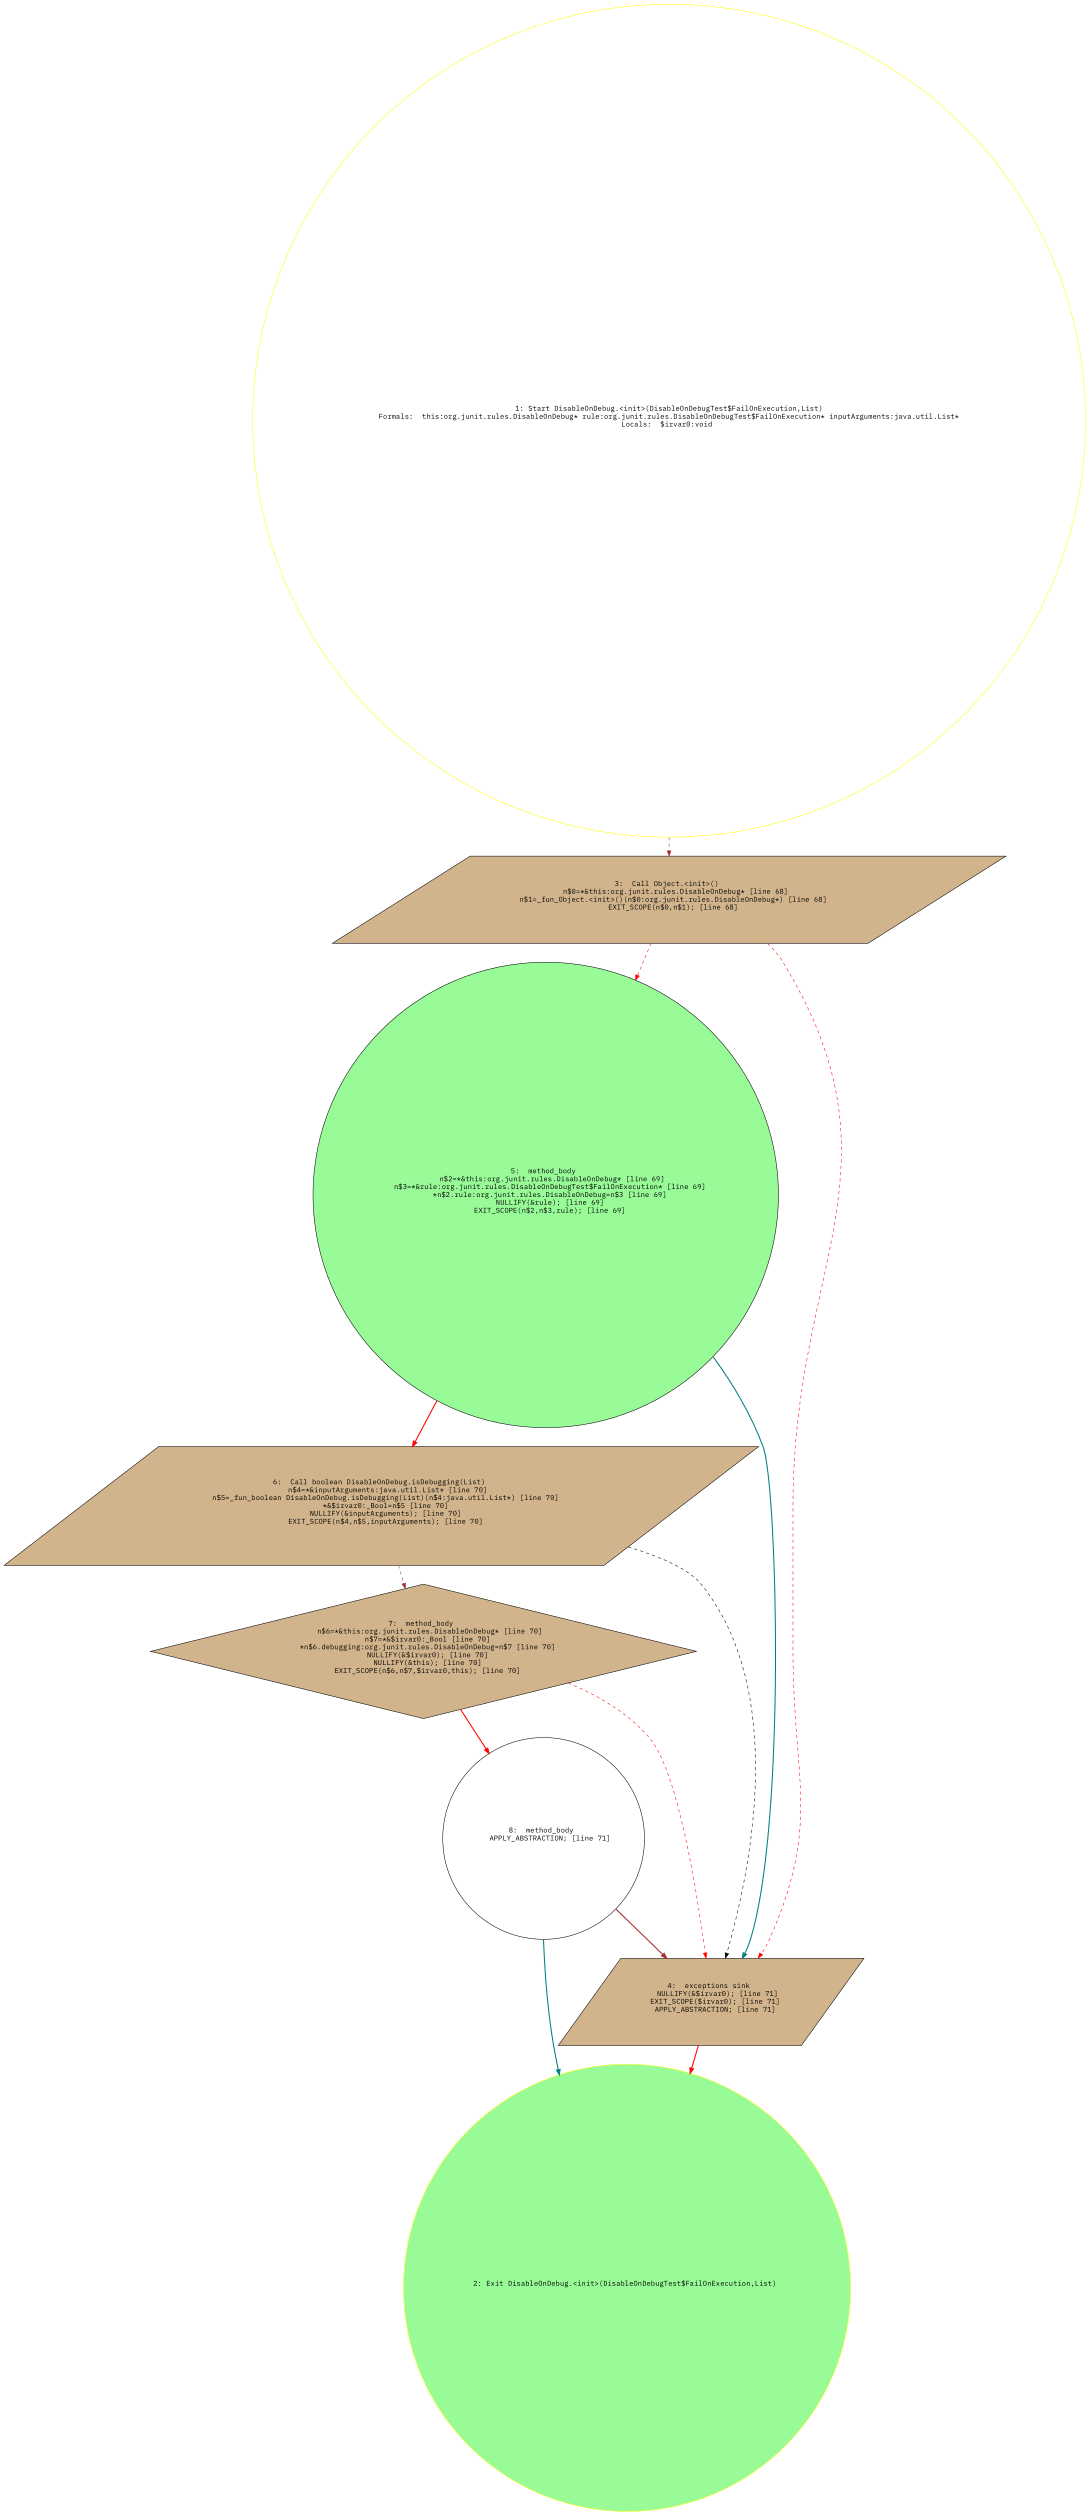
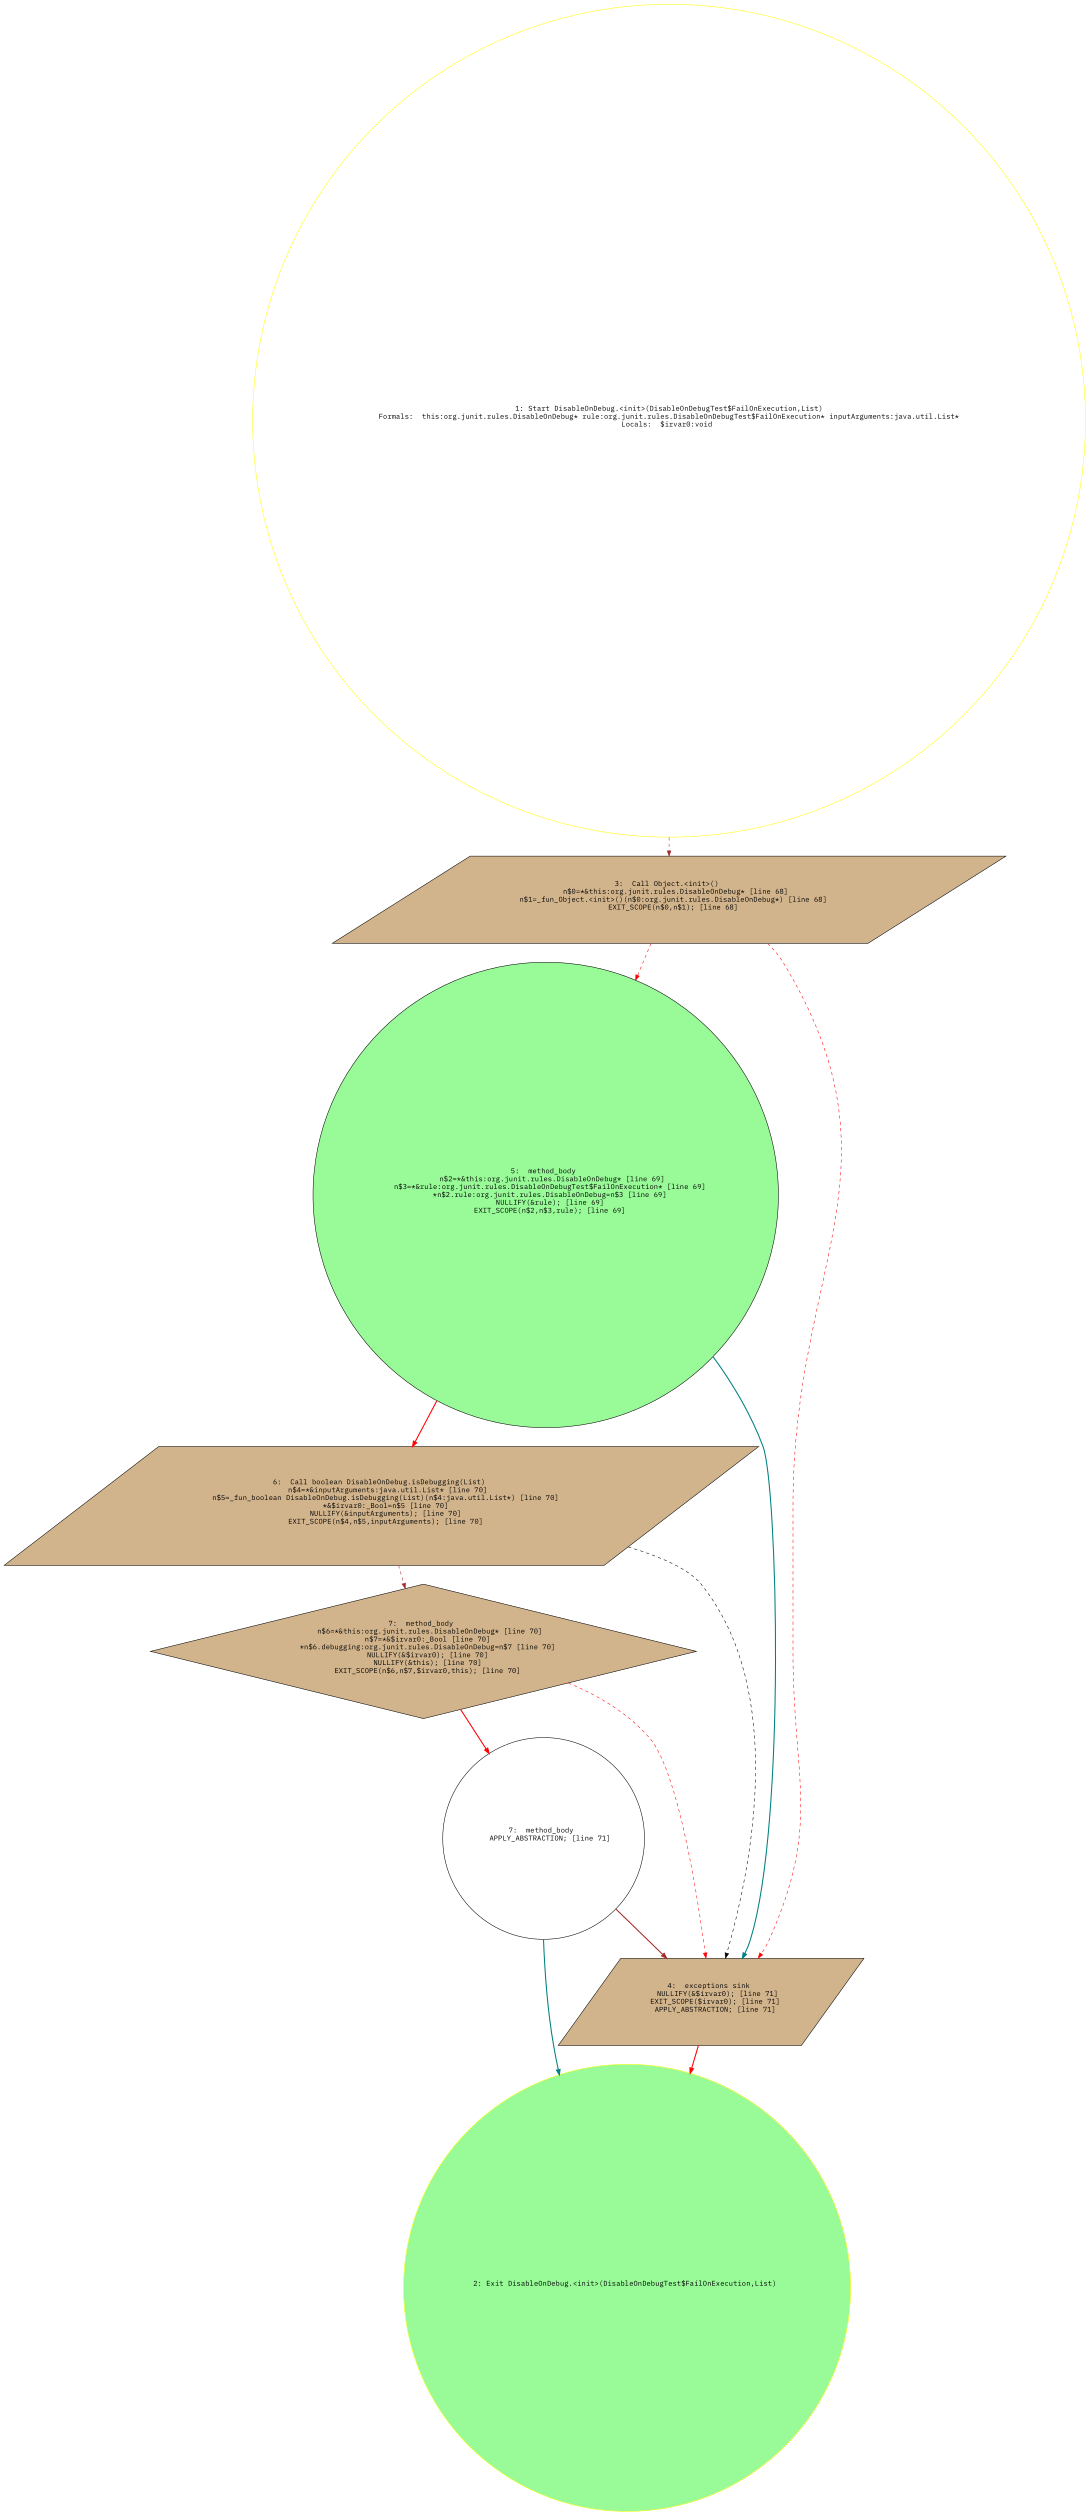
(544, 1838) -> (544, 1838)
